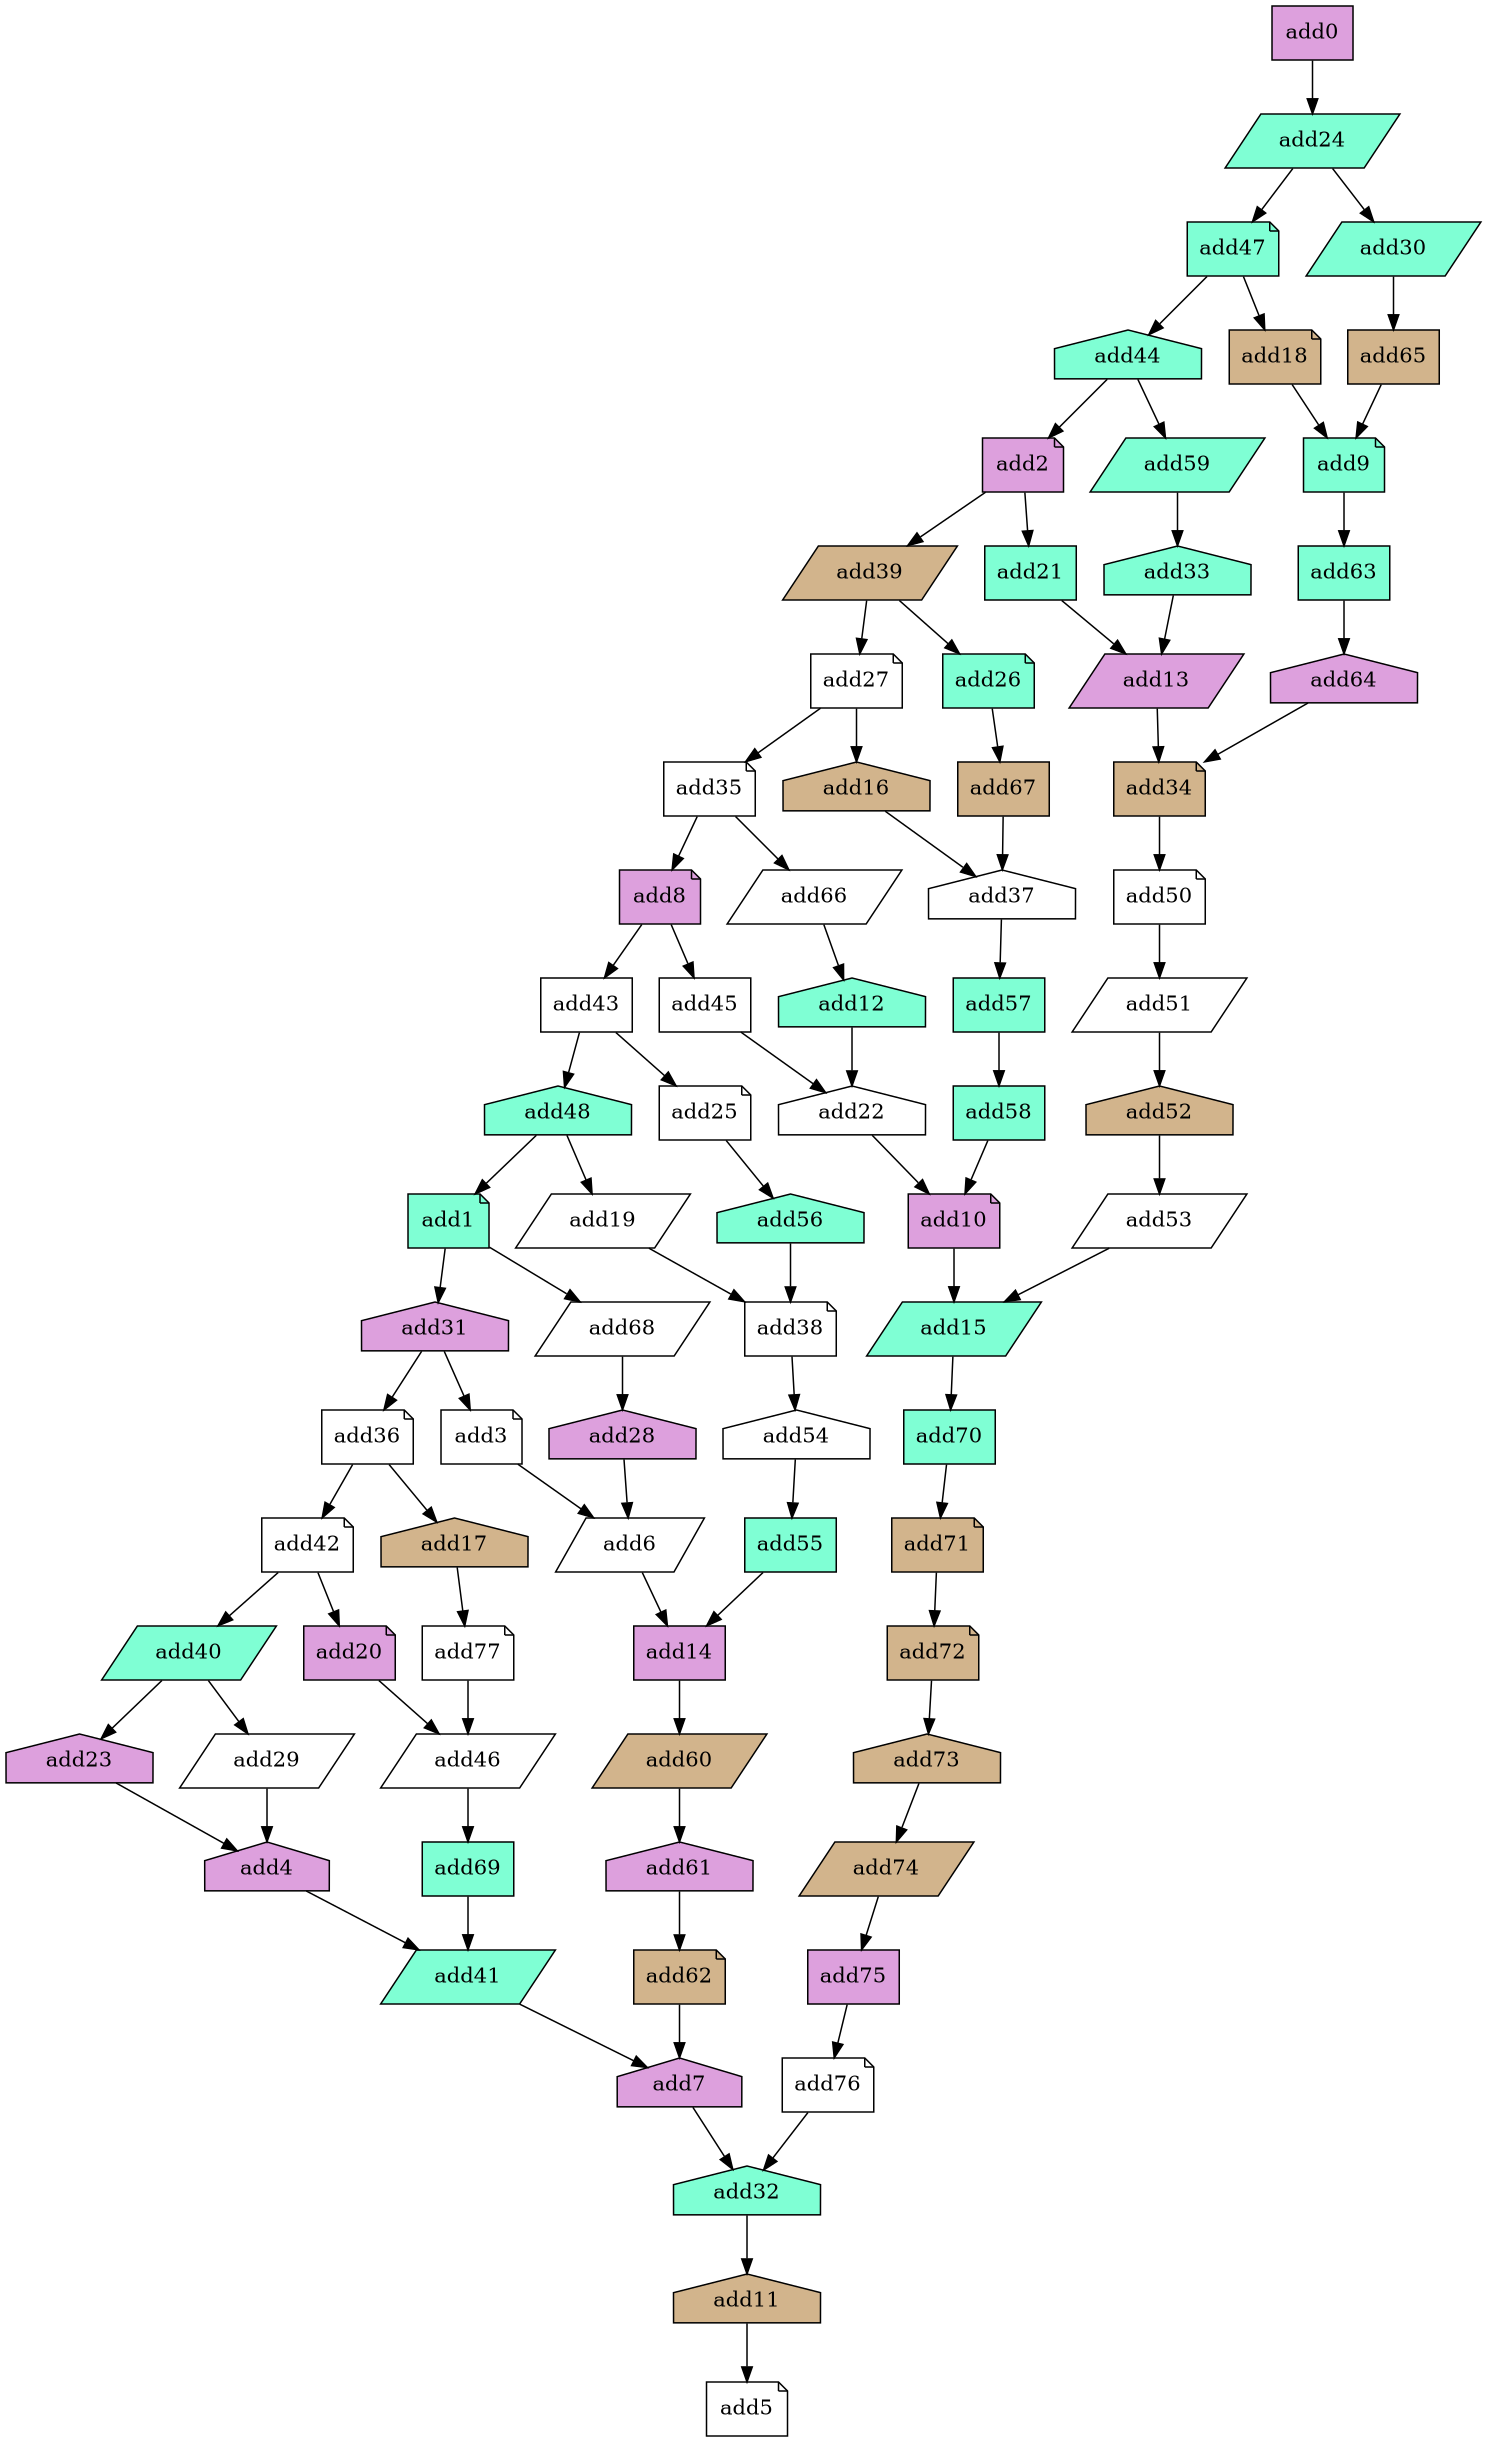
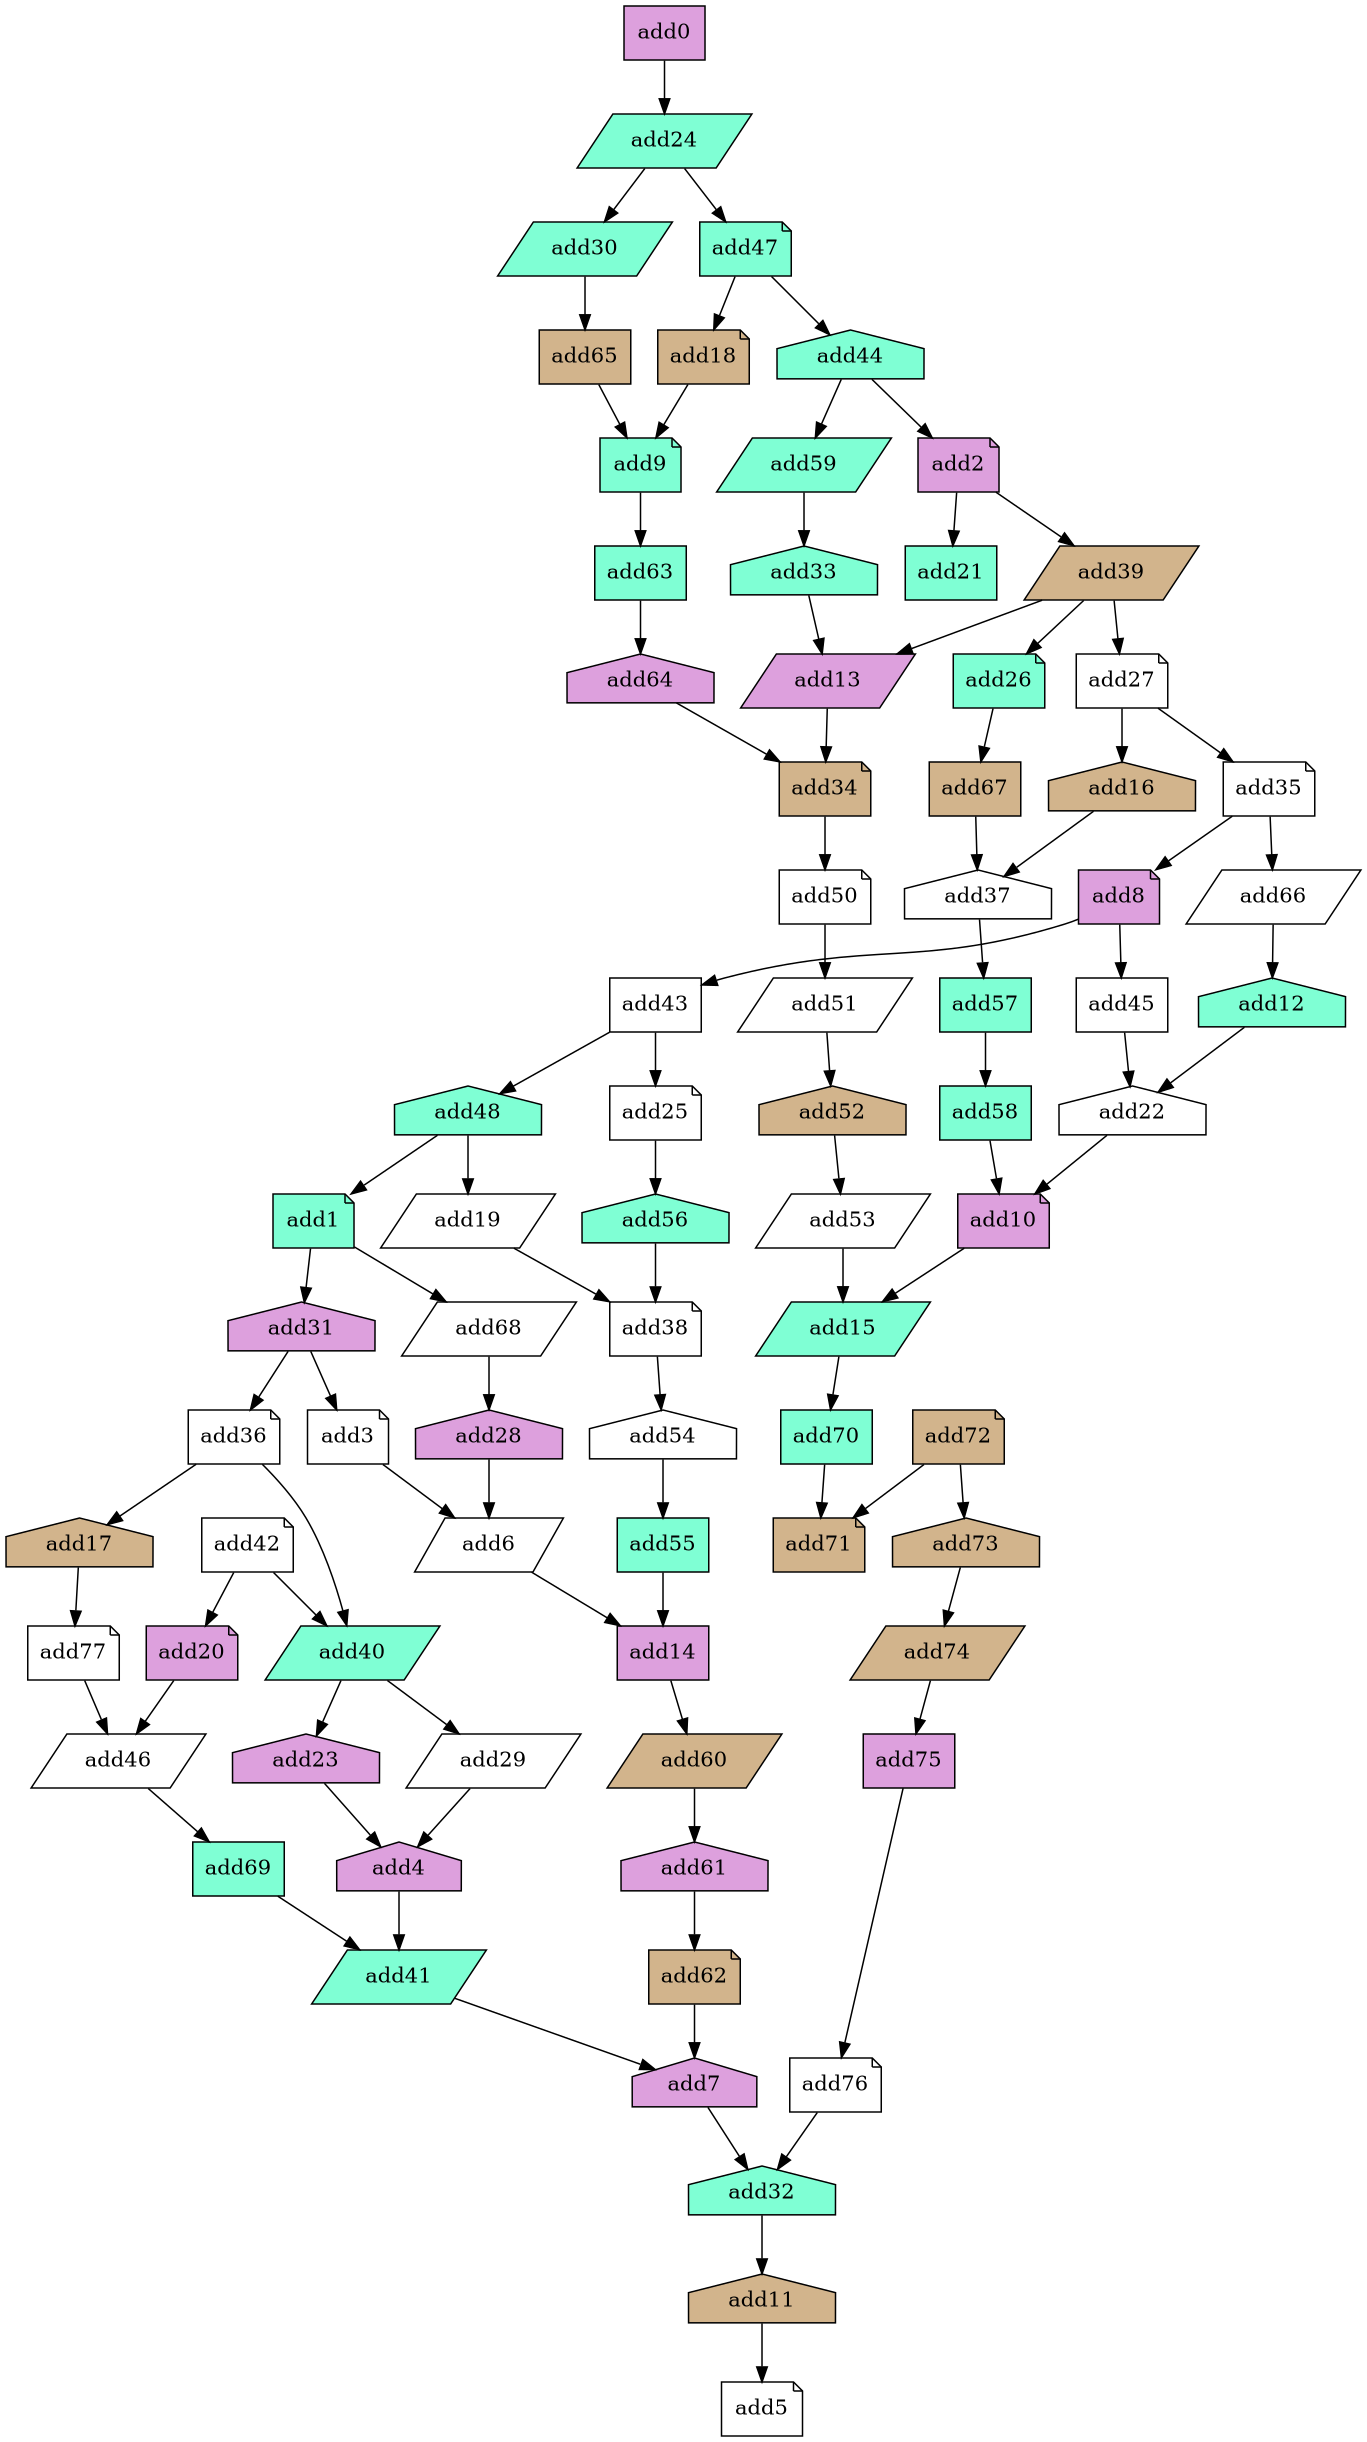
(1088, 622) -> (977, 624)
(341, 1484) -> (313, 1532)
(936, 1592) -> (895, 1487)
